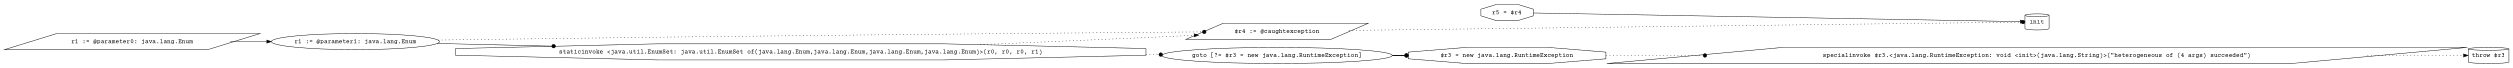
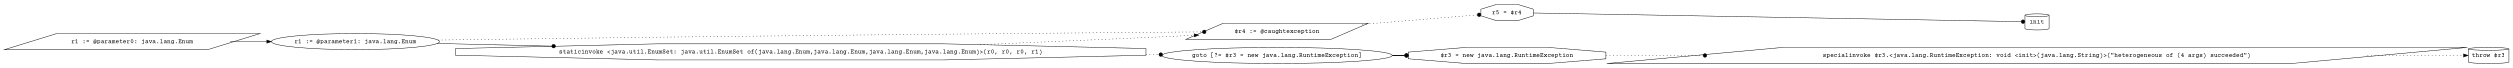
(1777, 17) -> (1777, 17)
(1685, 26) -> (1420, 20)
